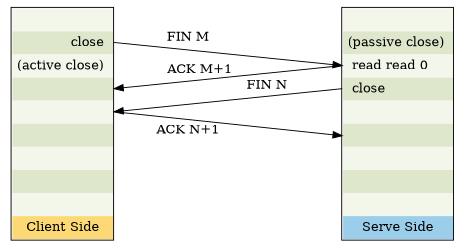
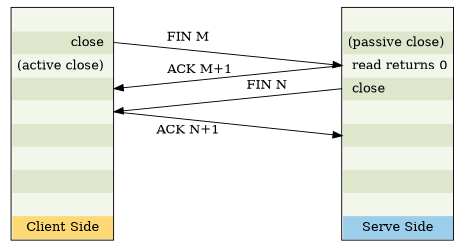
(388, 66) -> (398, 66)
